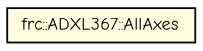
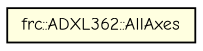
(101, 25) -> (101, 25)
